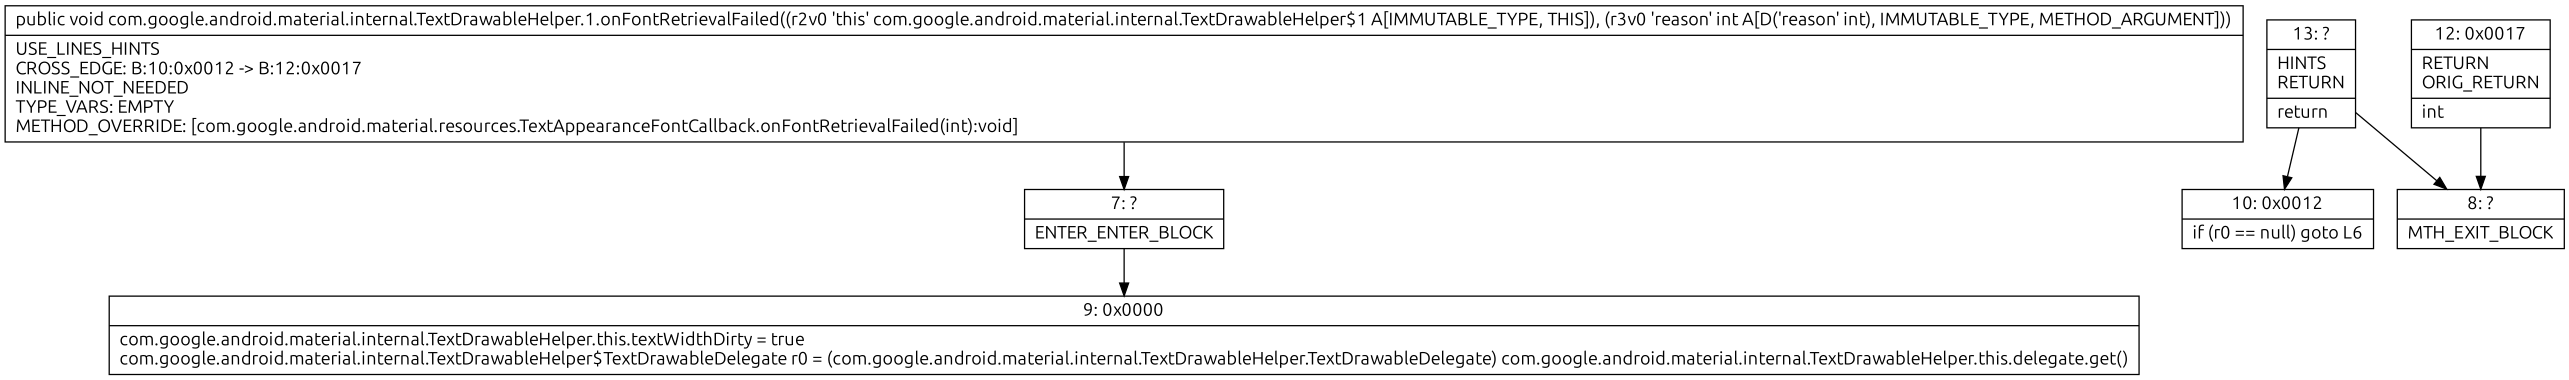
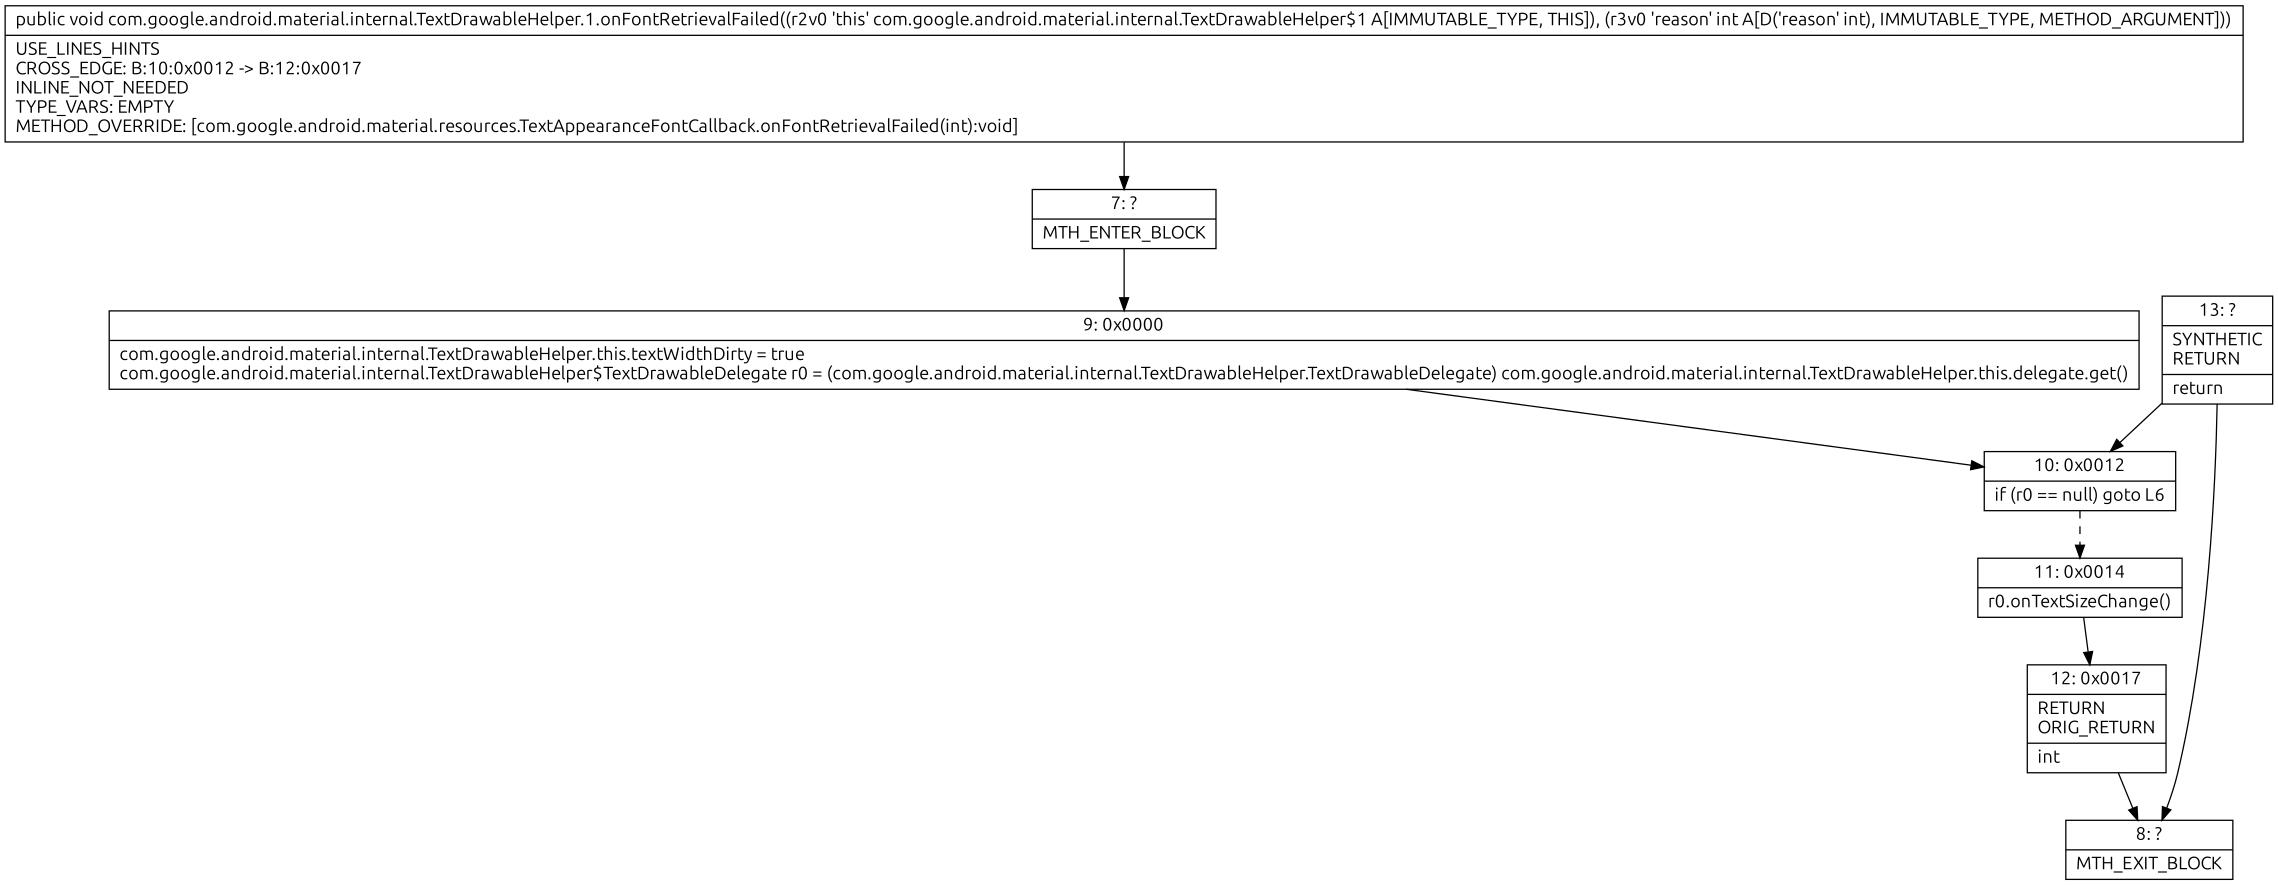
(2302, 64) -> (2217, 340)
(1124, 233) -> (1124, 233)
none -> (1689, 427)
none -> (2080, 588)
